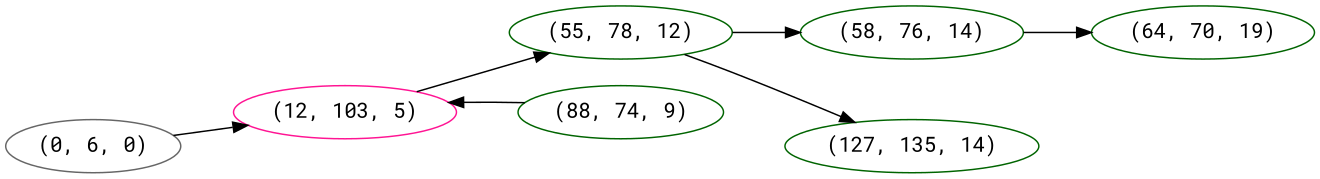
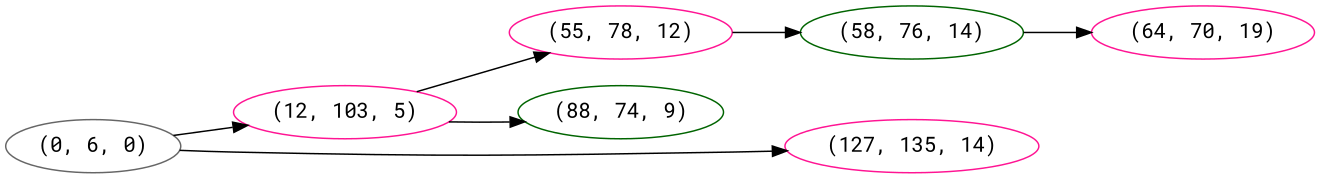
(621, 32) -> (621, 32)
(1203, 32) -> (1203, 32)
(763, 85) -> (476, 155)
(494, 102) -> (479, 122)
(912, 146) -> (912, 146)
